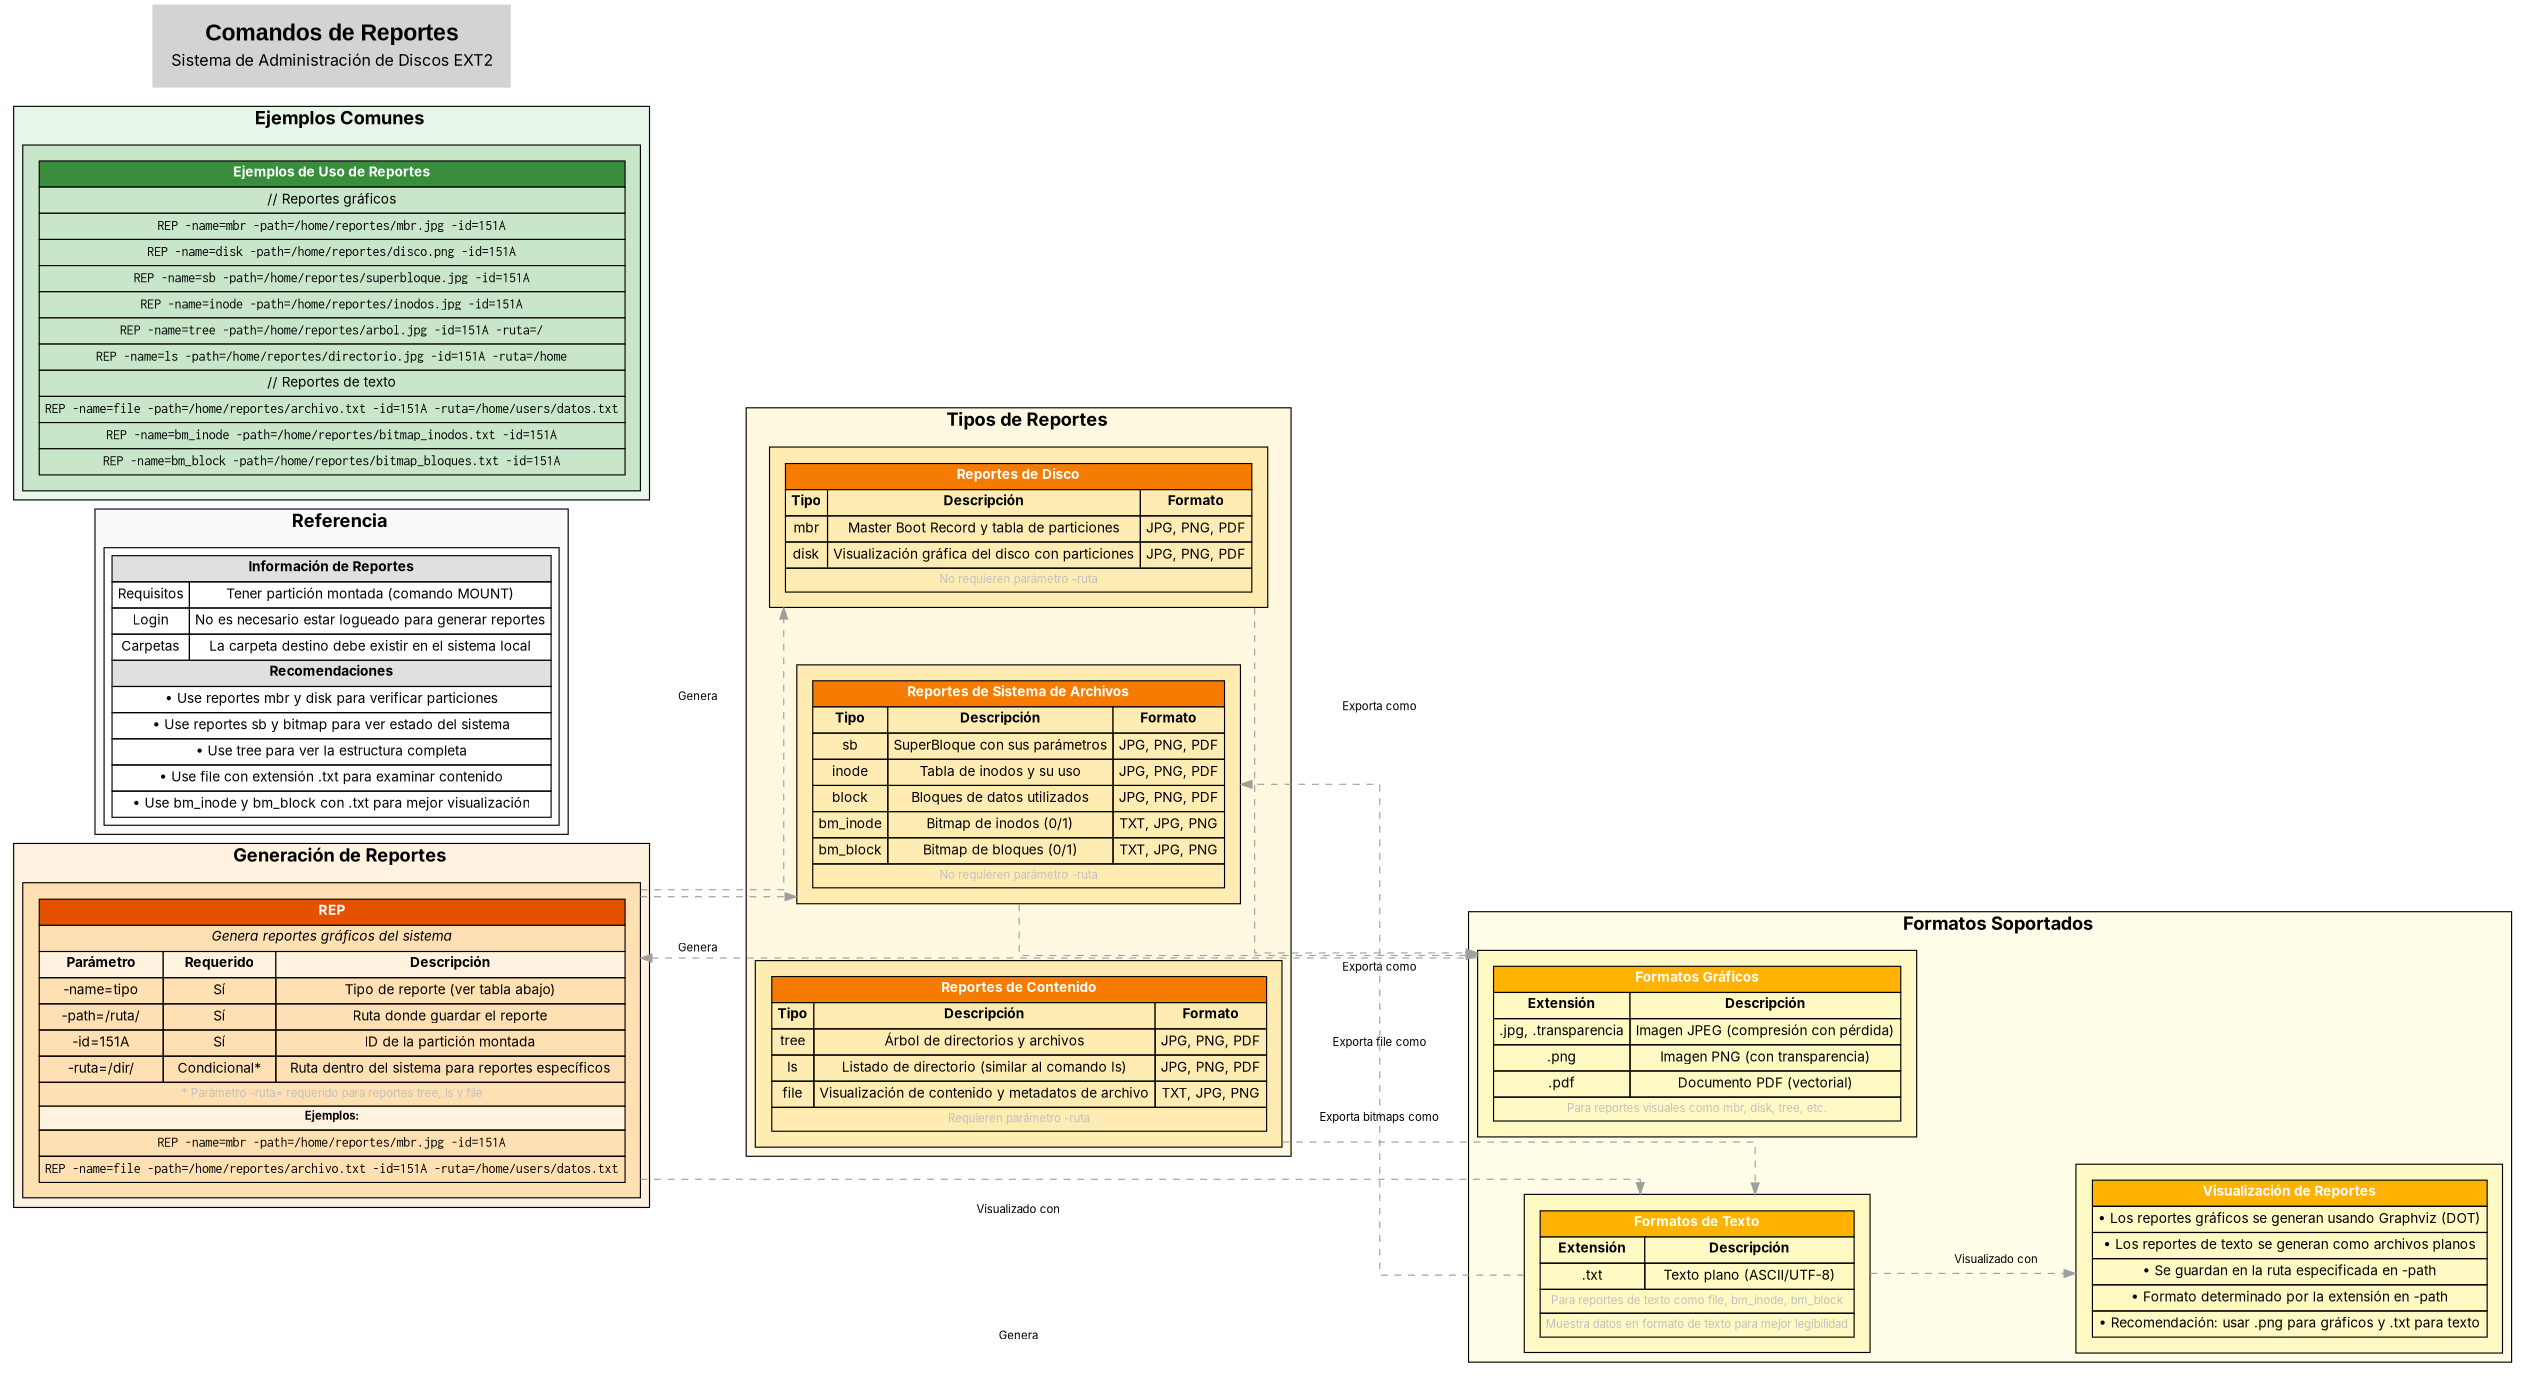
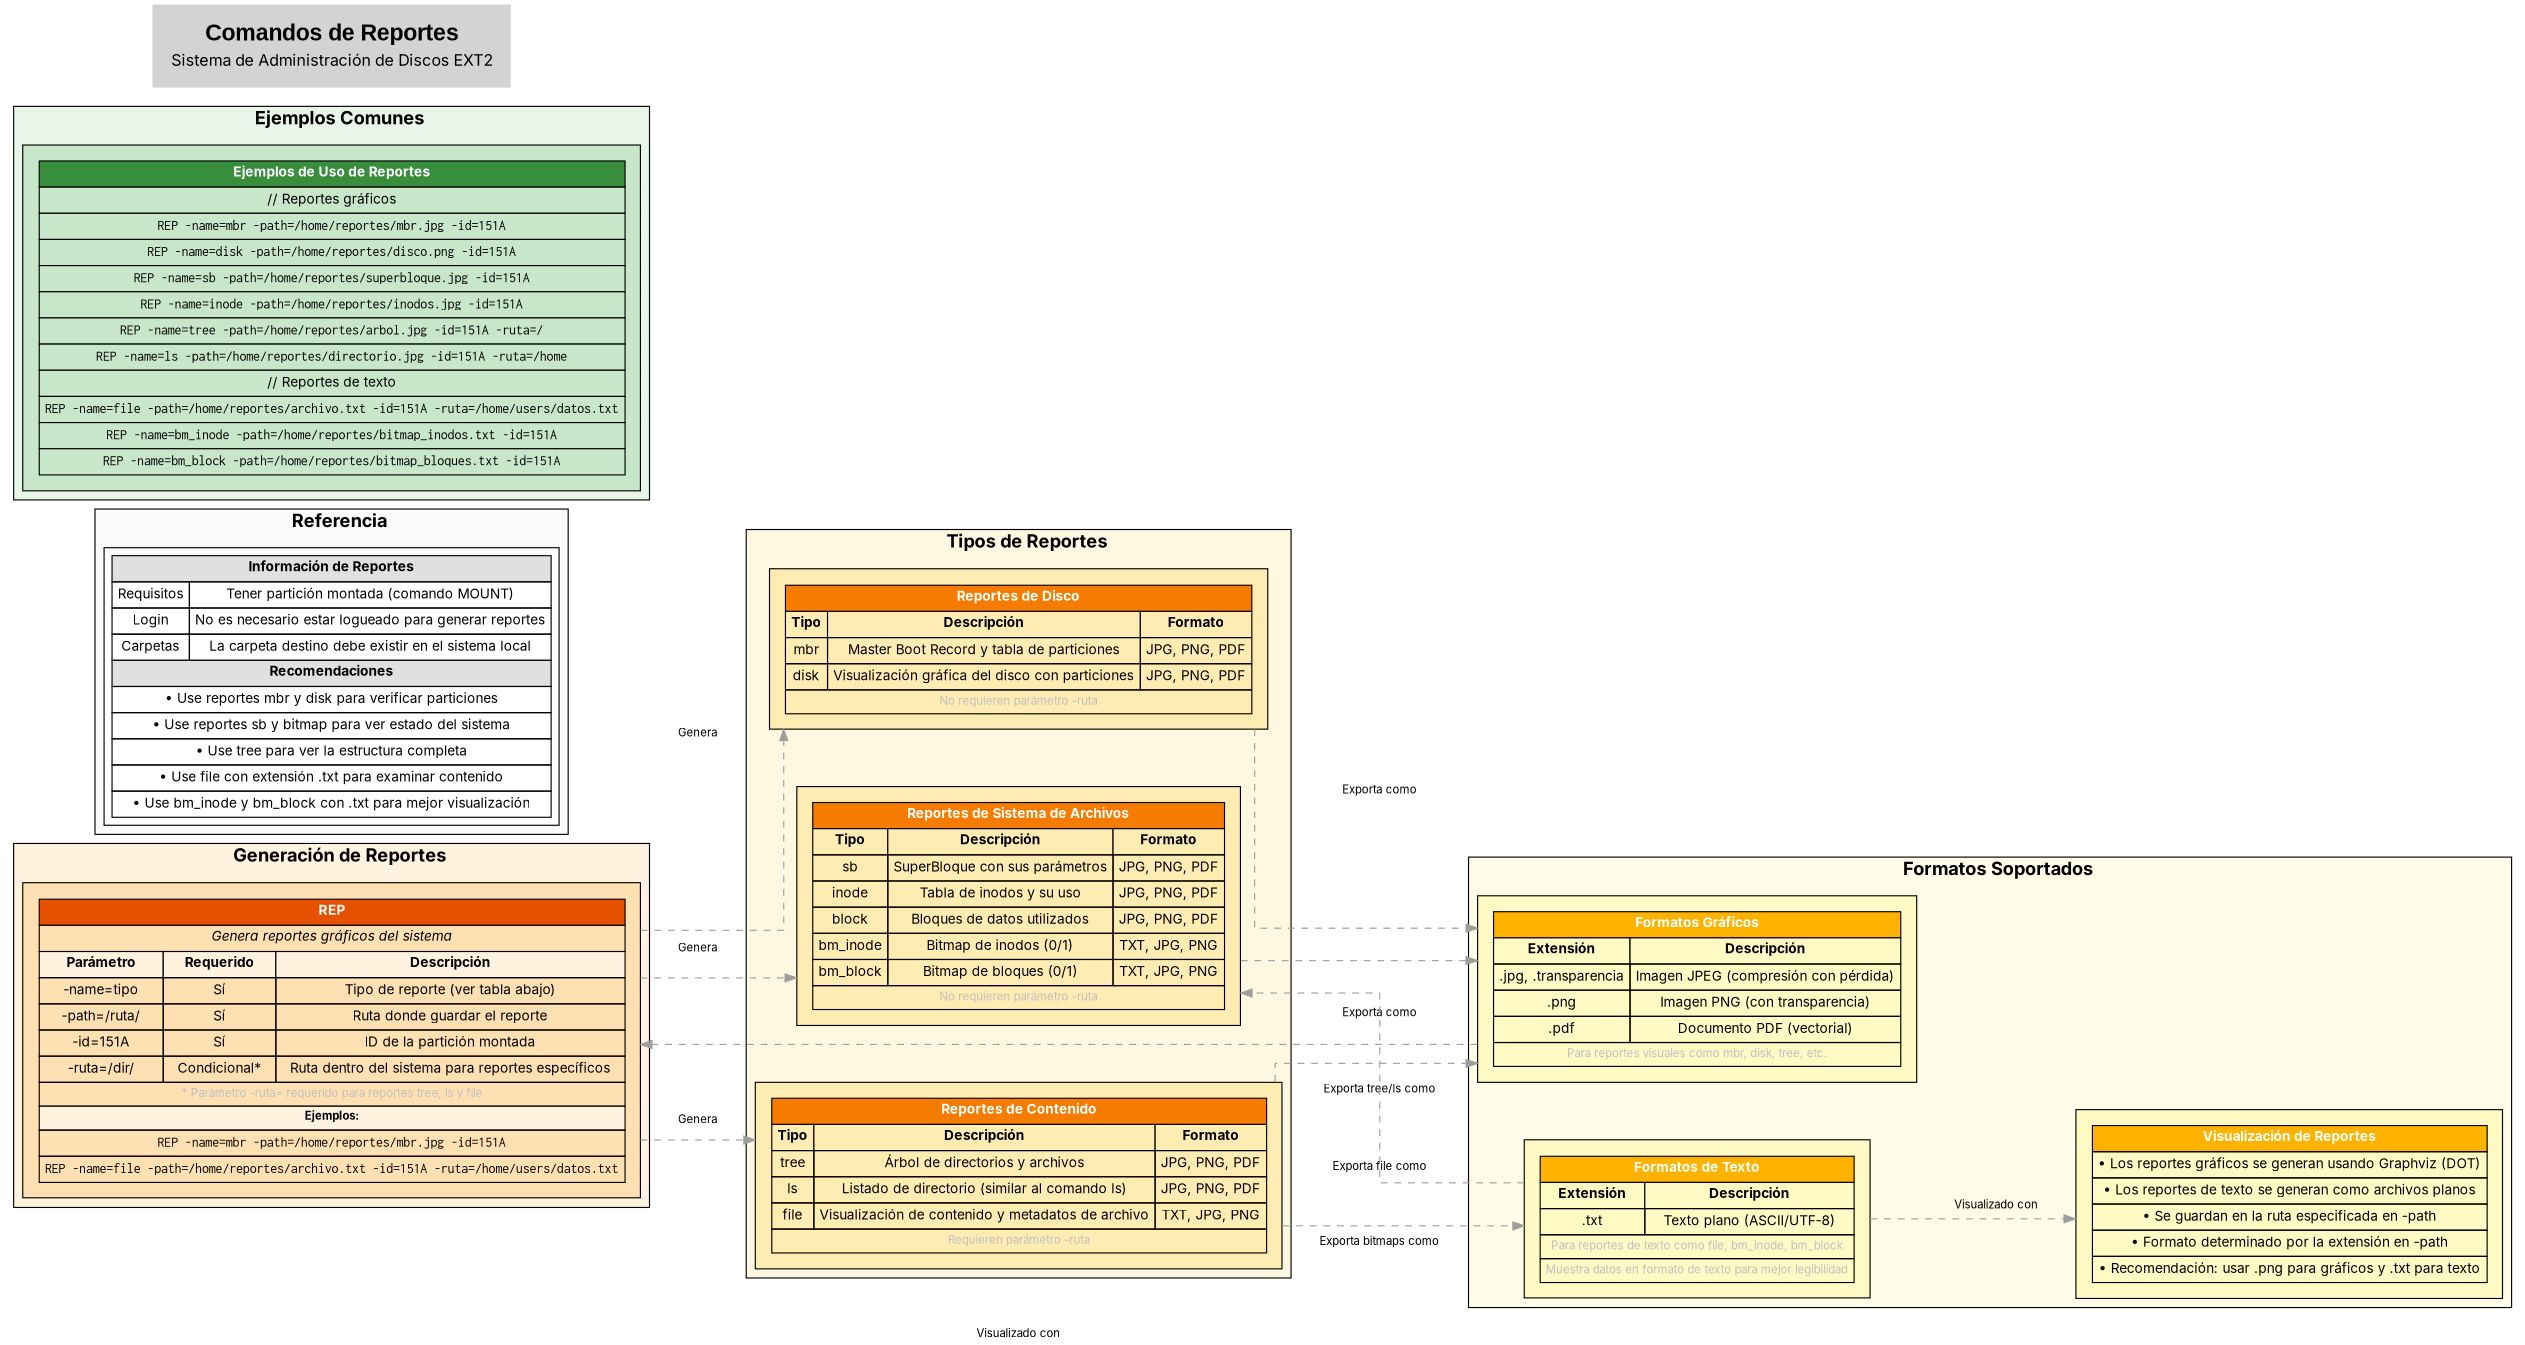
none -> (1361, 1063)
(1142, 1179) -> (692, 1140)
